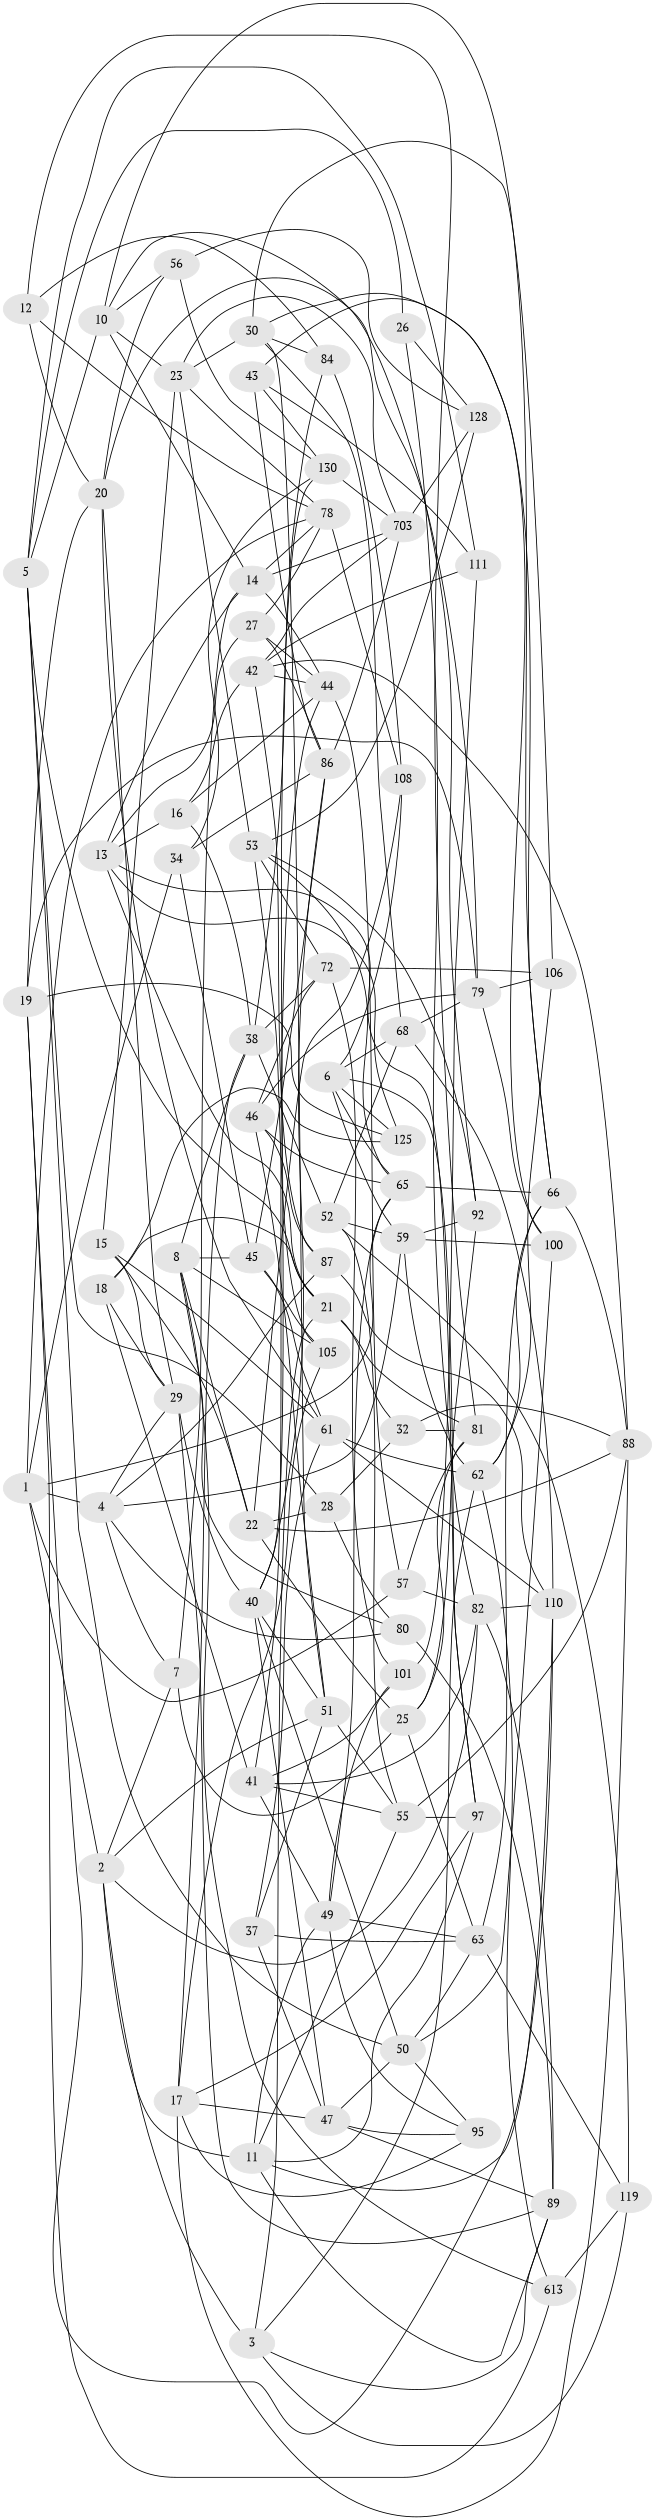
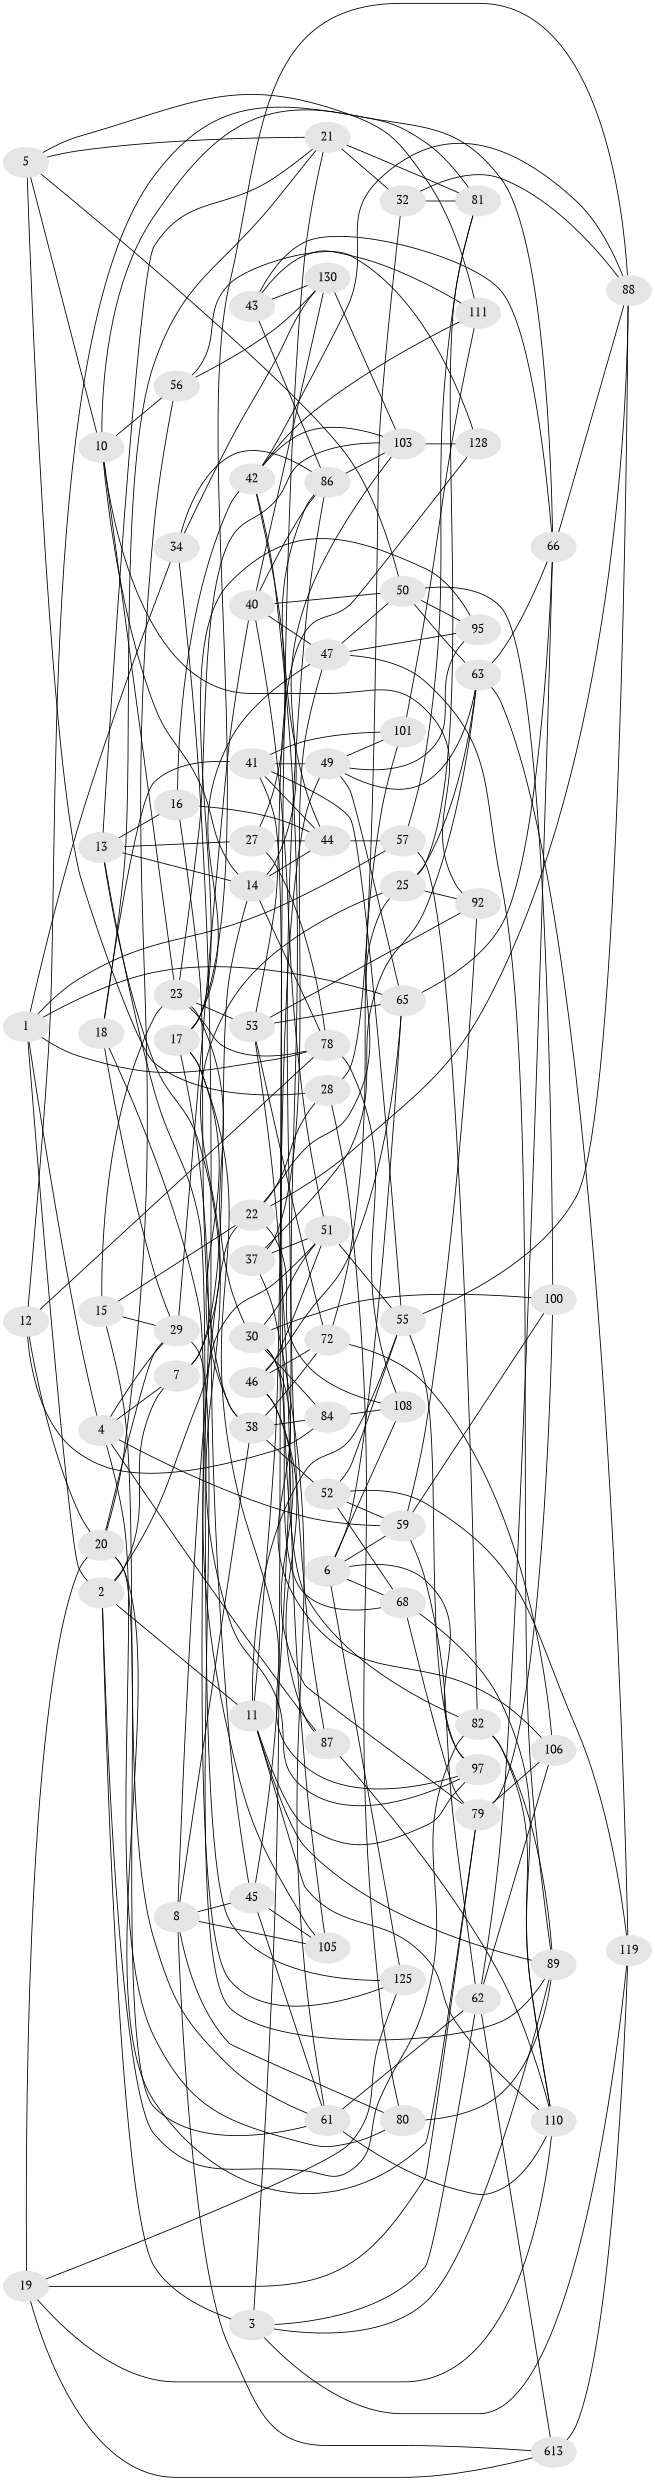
(403, 328) -> none
(403, 527) -> (403, 444)
